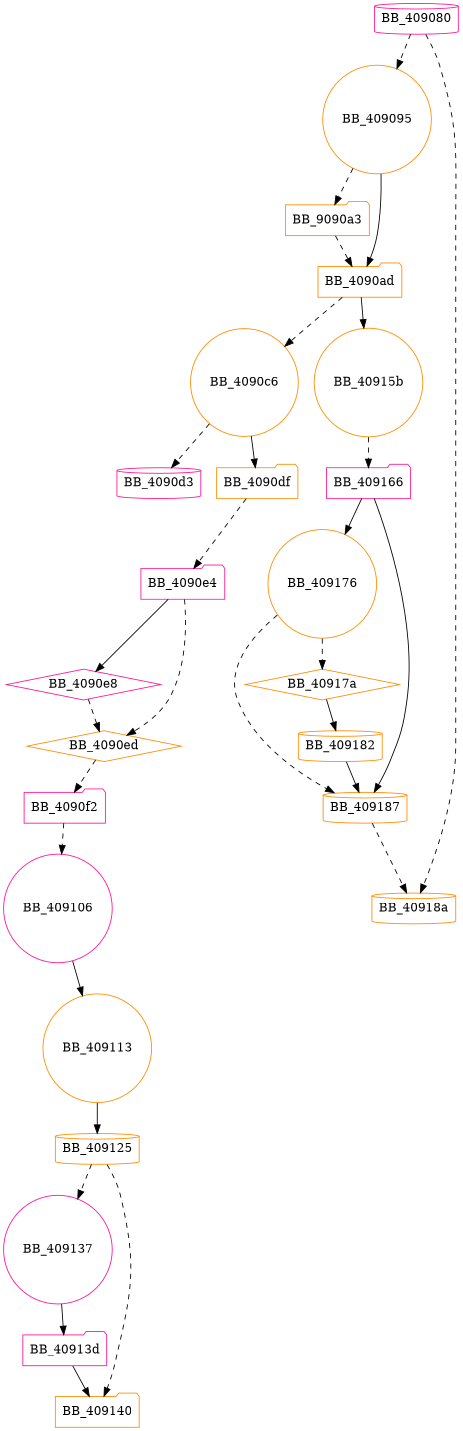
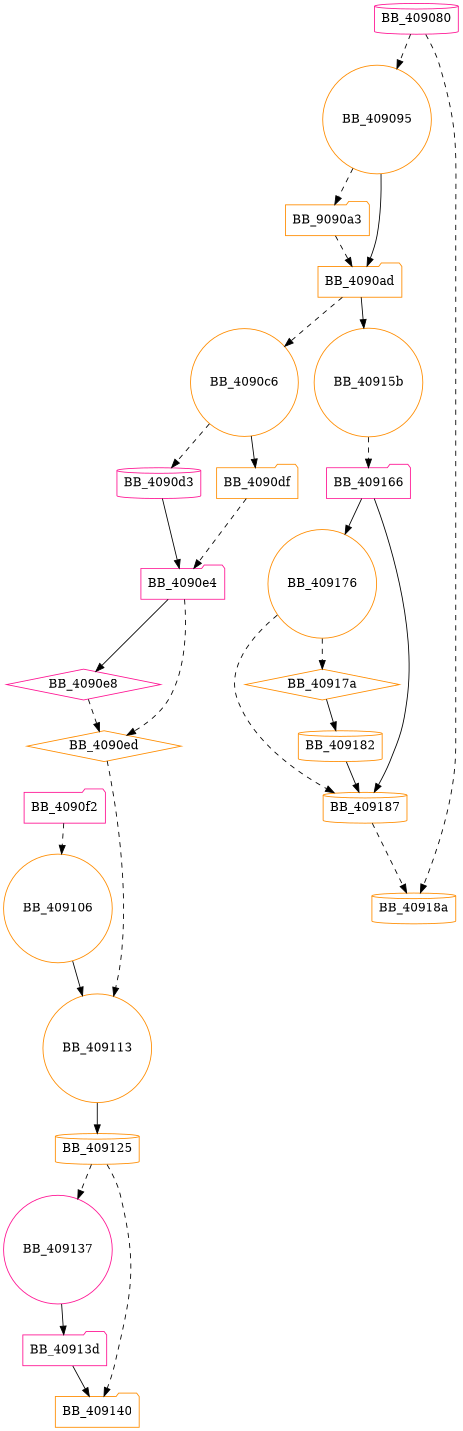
none -> (170, 529)
(87, 772) -> (122, 874)
(58, 908) -> (58, 908)
